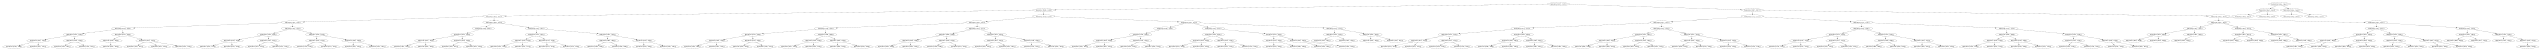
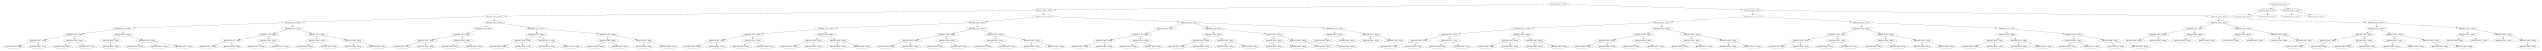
none -> (2207, 41)
